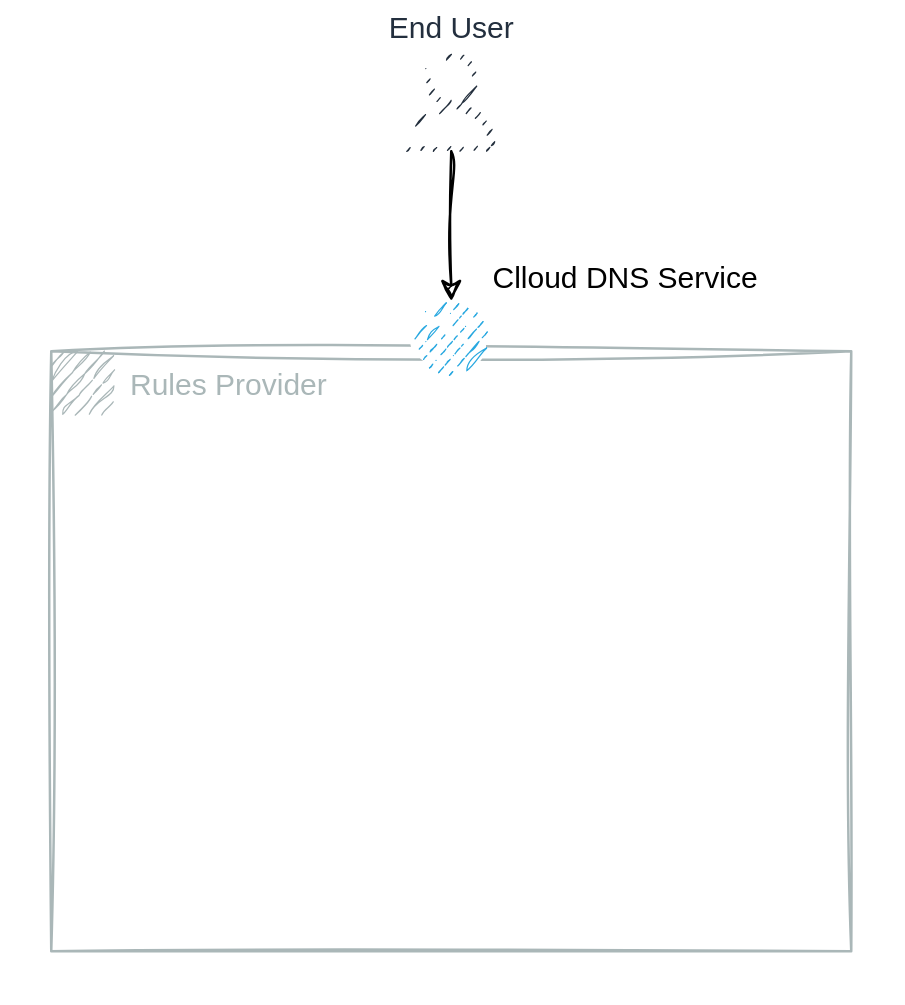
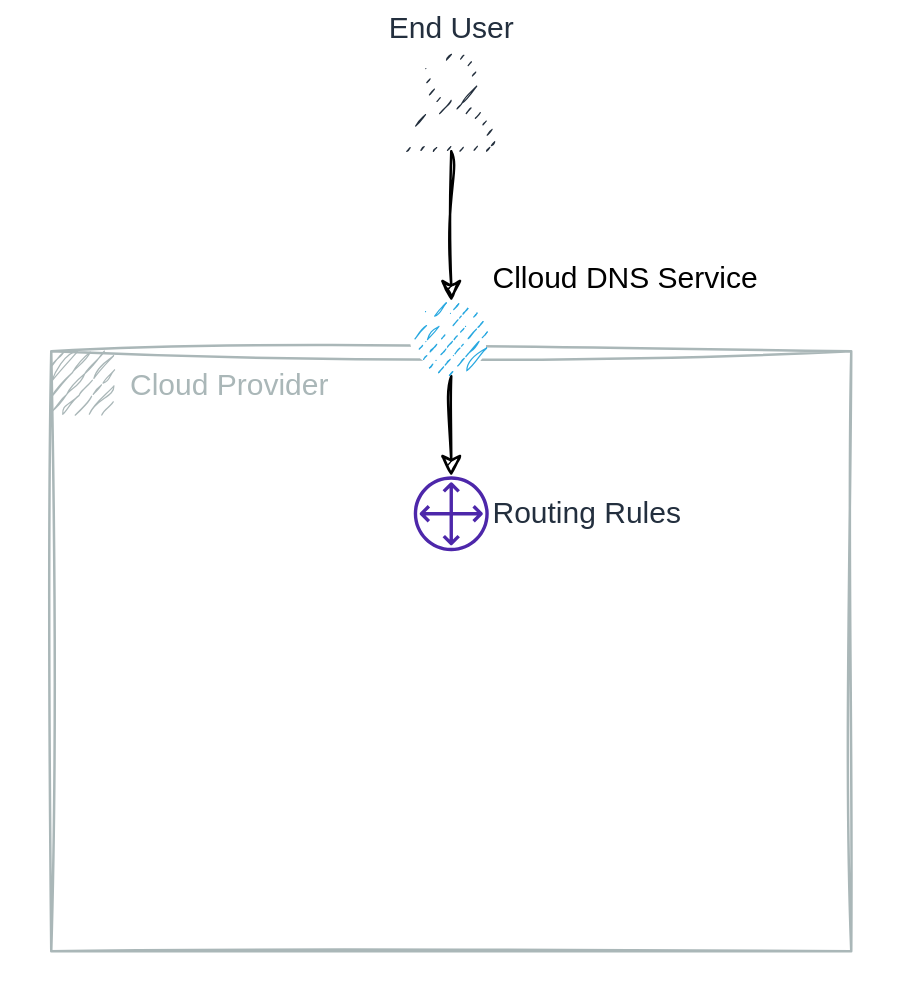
(237, 387) -> (237, 387)
none -> (451, 418)
none -> (451, 514)
